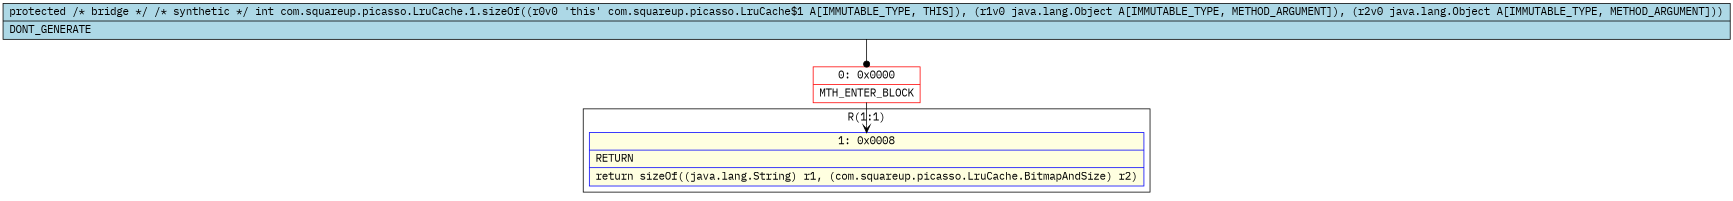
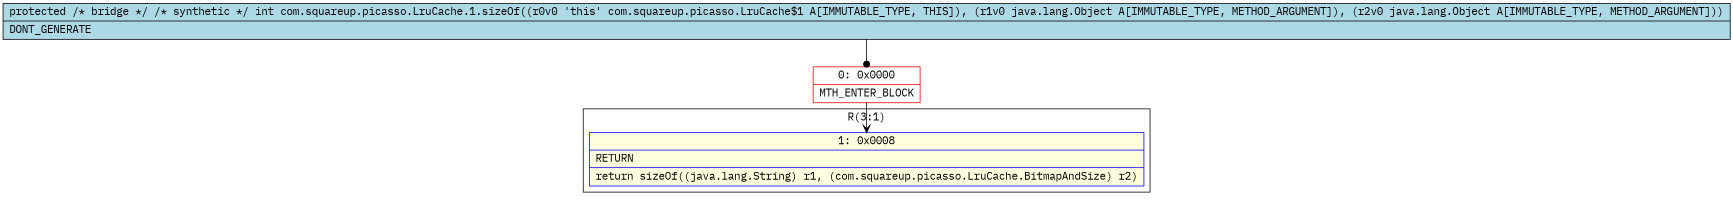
(867, 118) -> (867, 118)
